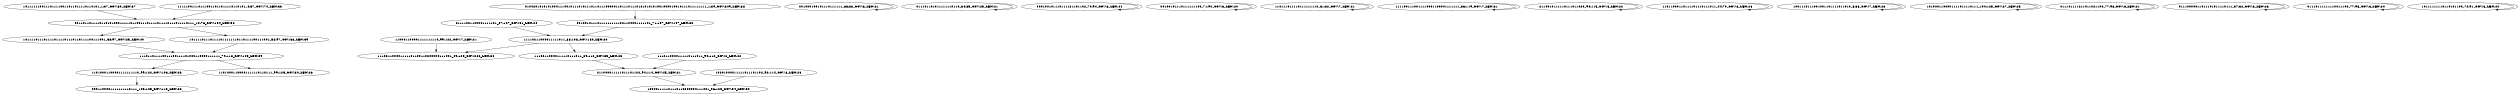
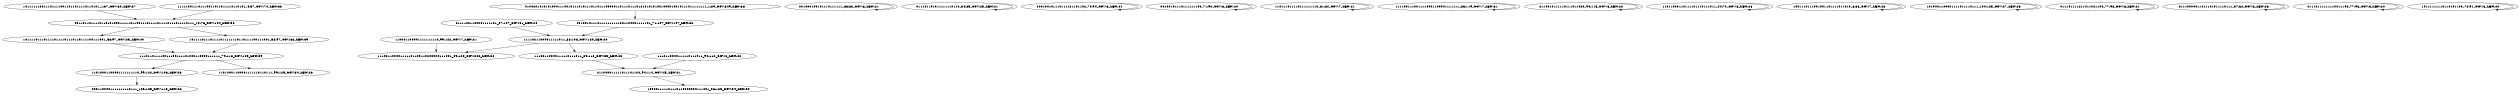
(759, 73) -> none
